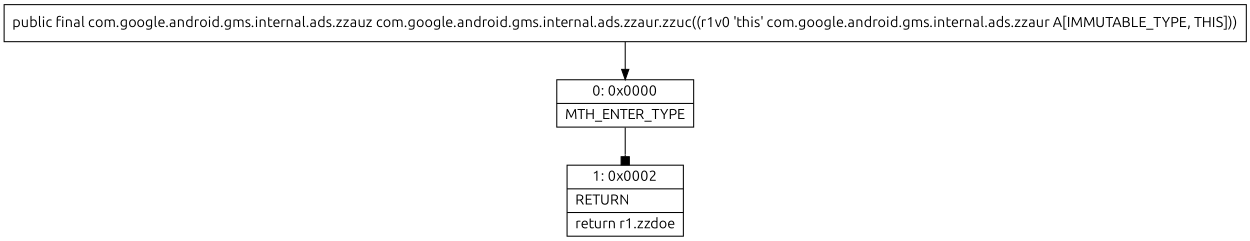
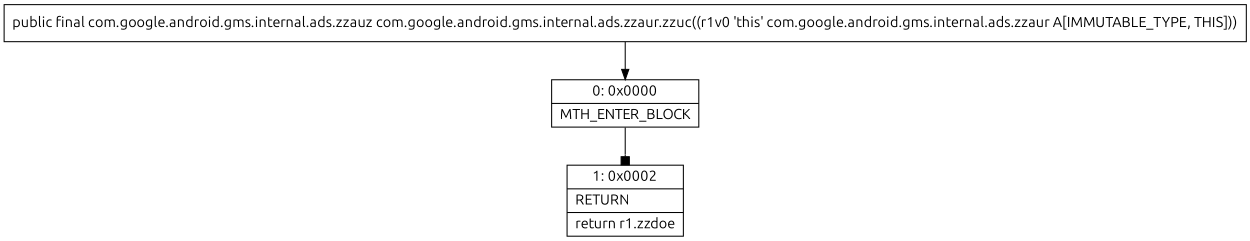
(625, 115) -> (625, 115)
